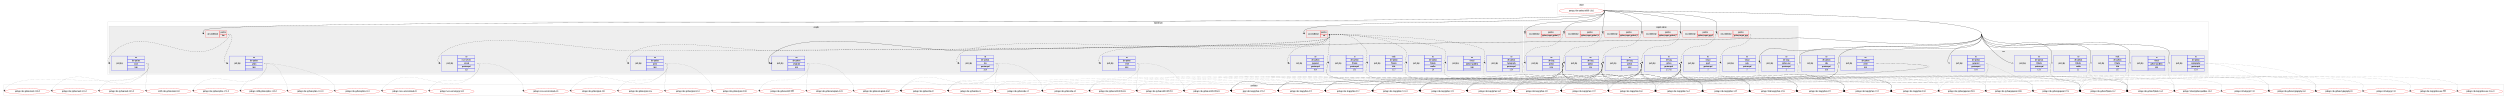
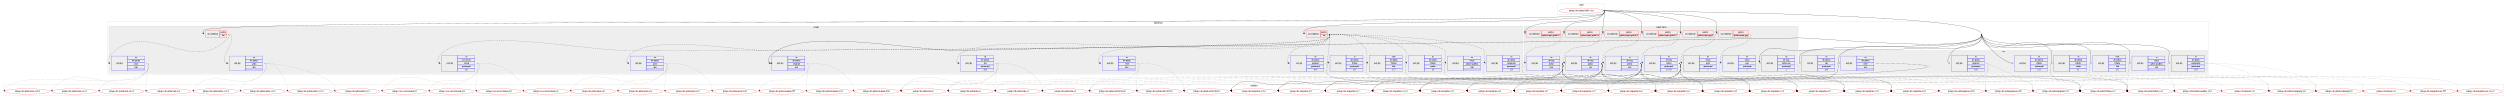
(169, 91) -> (169, 91)
(263, 91) -> (263, 91)
(452, 91) -> (452, 91)
none -> (499, 91)
(782, 91) -> (782, 91)
(1254, 91) -> (1254, 91)
(1773, 91) -> (1773, 91)
